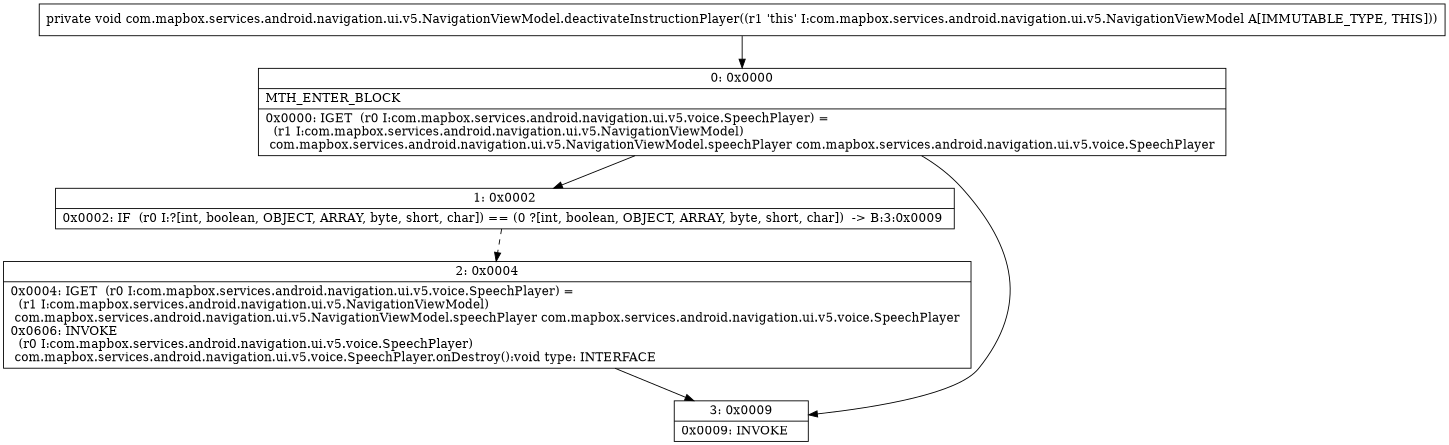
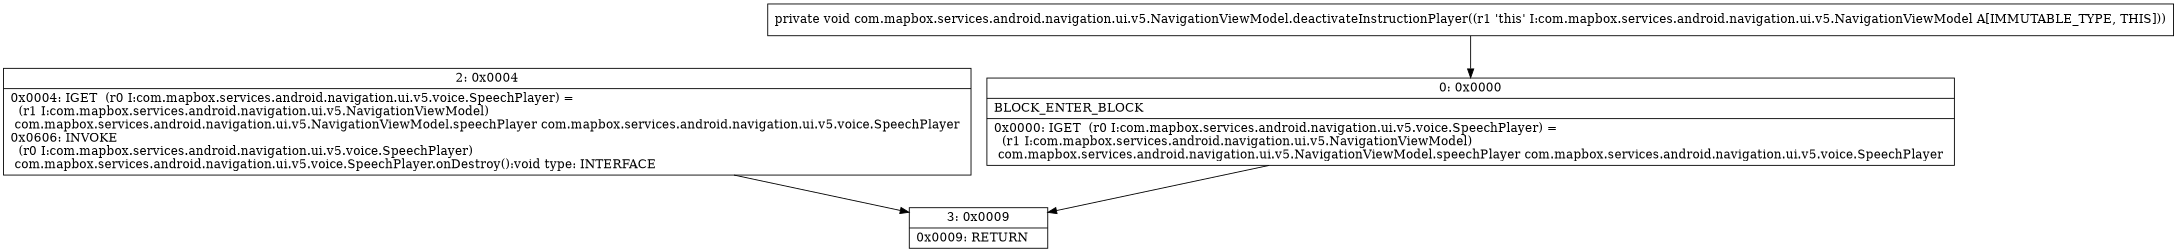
(333, 98) -> (1069, 108)
(505, 209) -> none
(741, 431) -> (979, 238)
